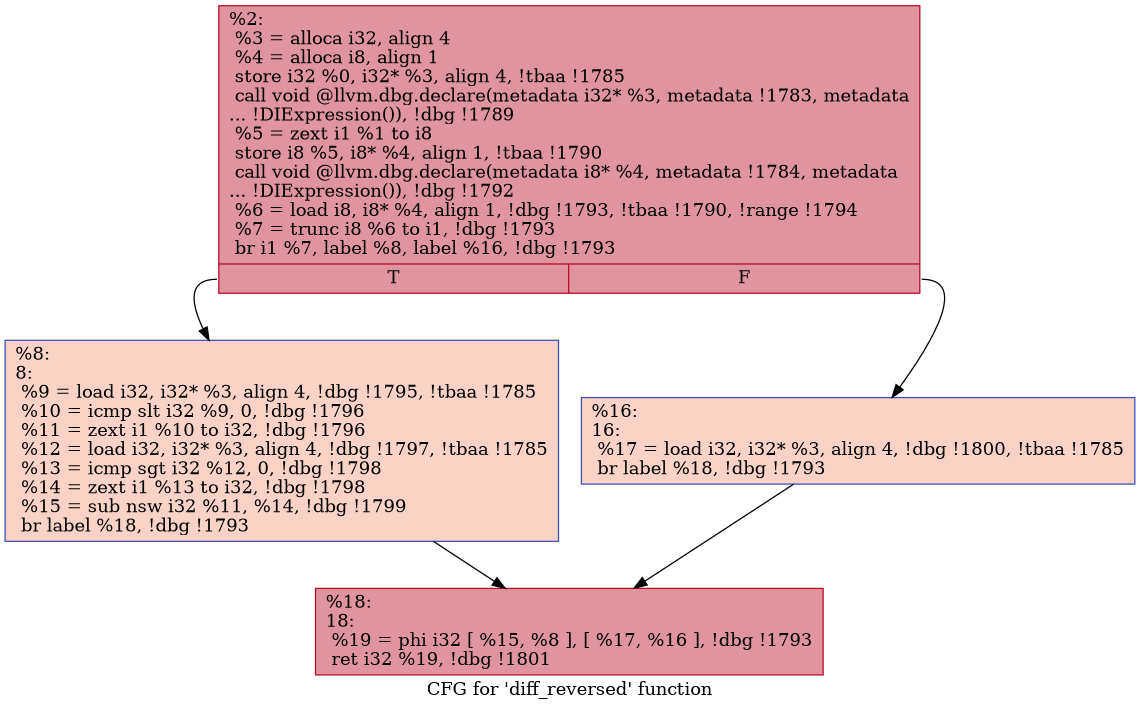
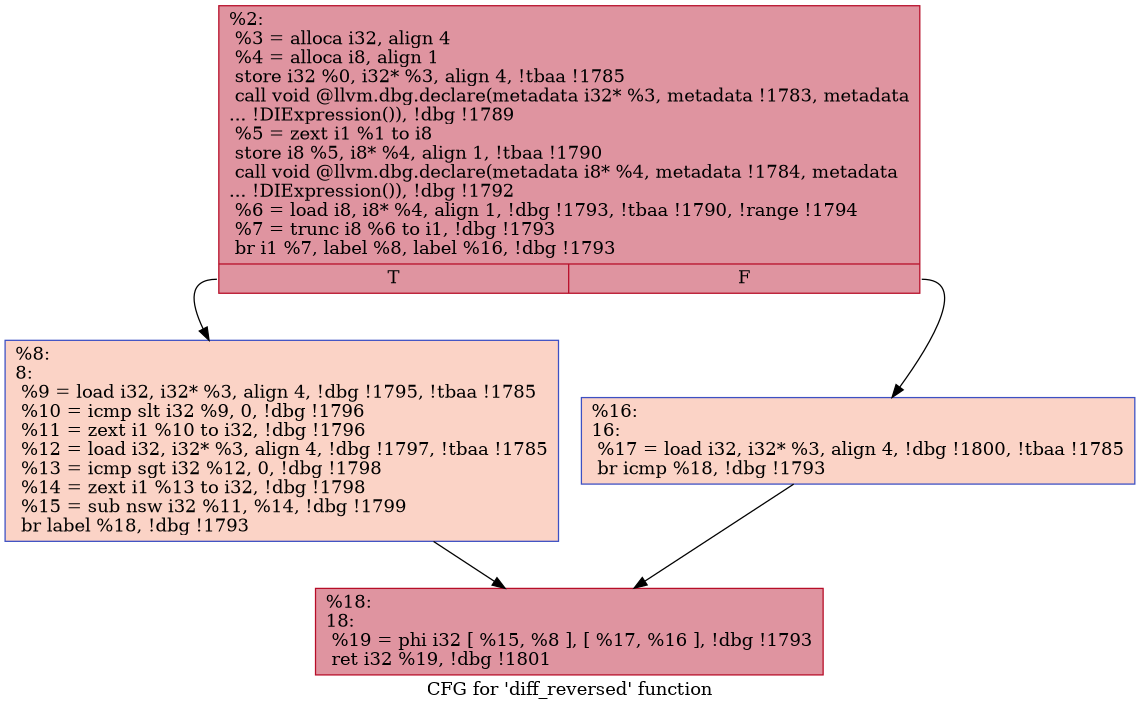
(709, 469) -> (709, 469)
